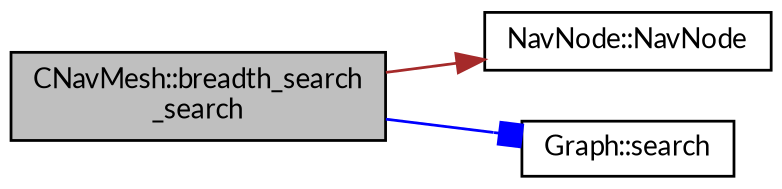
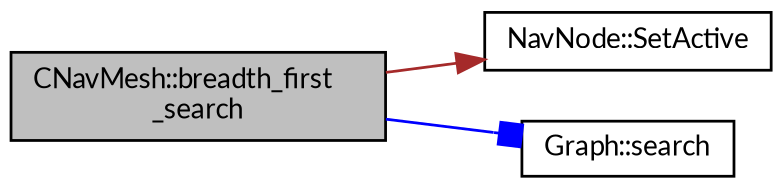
(628, 41) -> (628, 41)
(198, 96) -> (198, 96)
